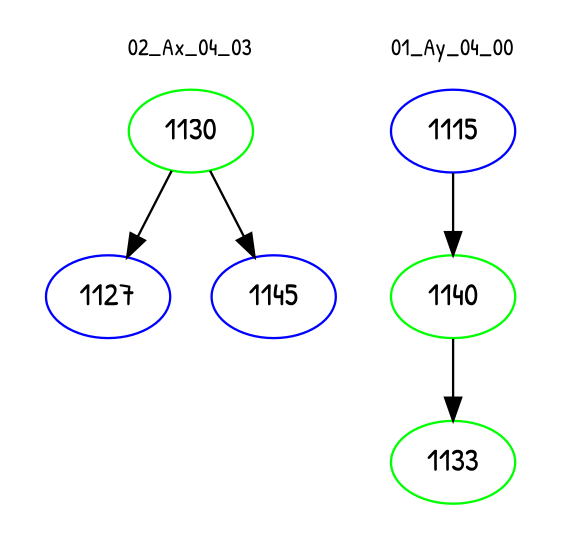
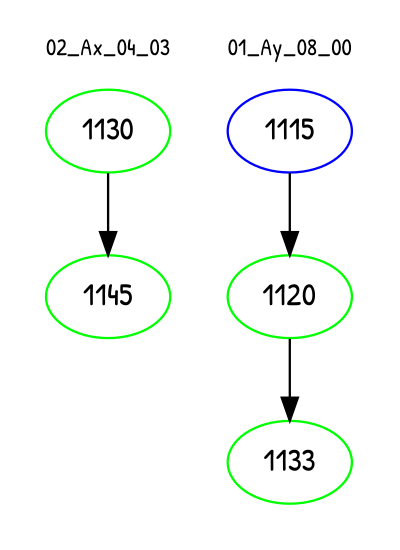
(453, 49) -> (291, 49)
(108, 297) -> none
(274, 297) -> (108, 297)
(453, 297) -> (290, 297)
